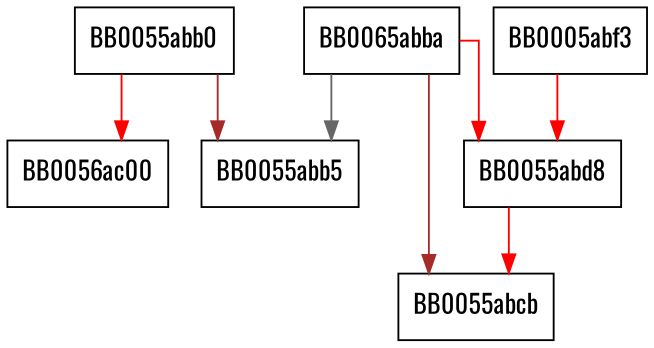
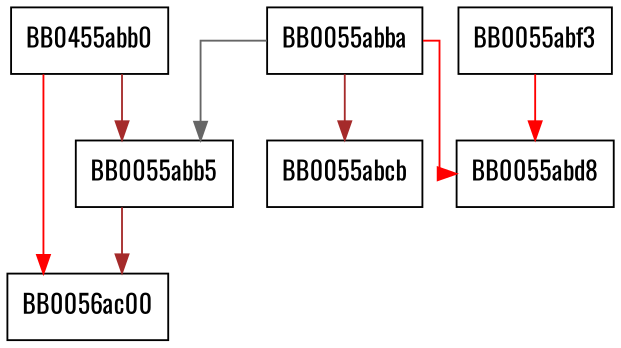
(154, 41) -> (90, 41)
(382, 41) -> (345, 41)
(570, 41) -> (535, 41)
none -> (122, 231)
(509, 231) -> none
